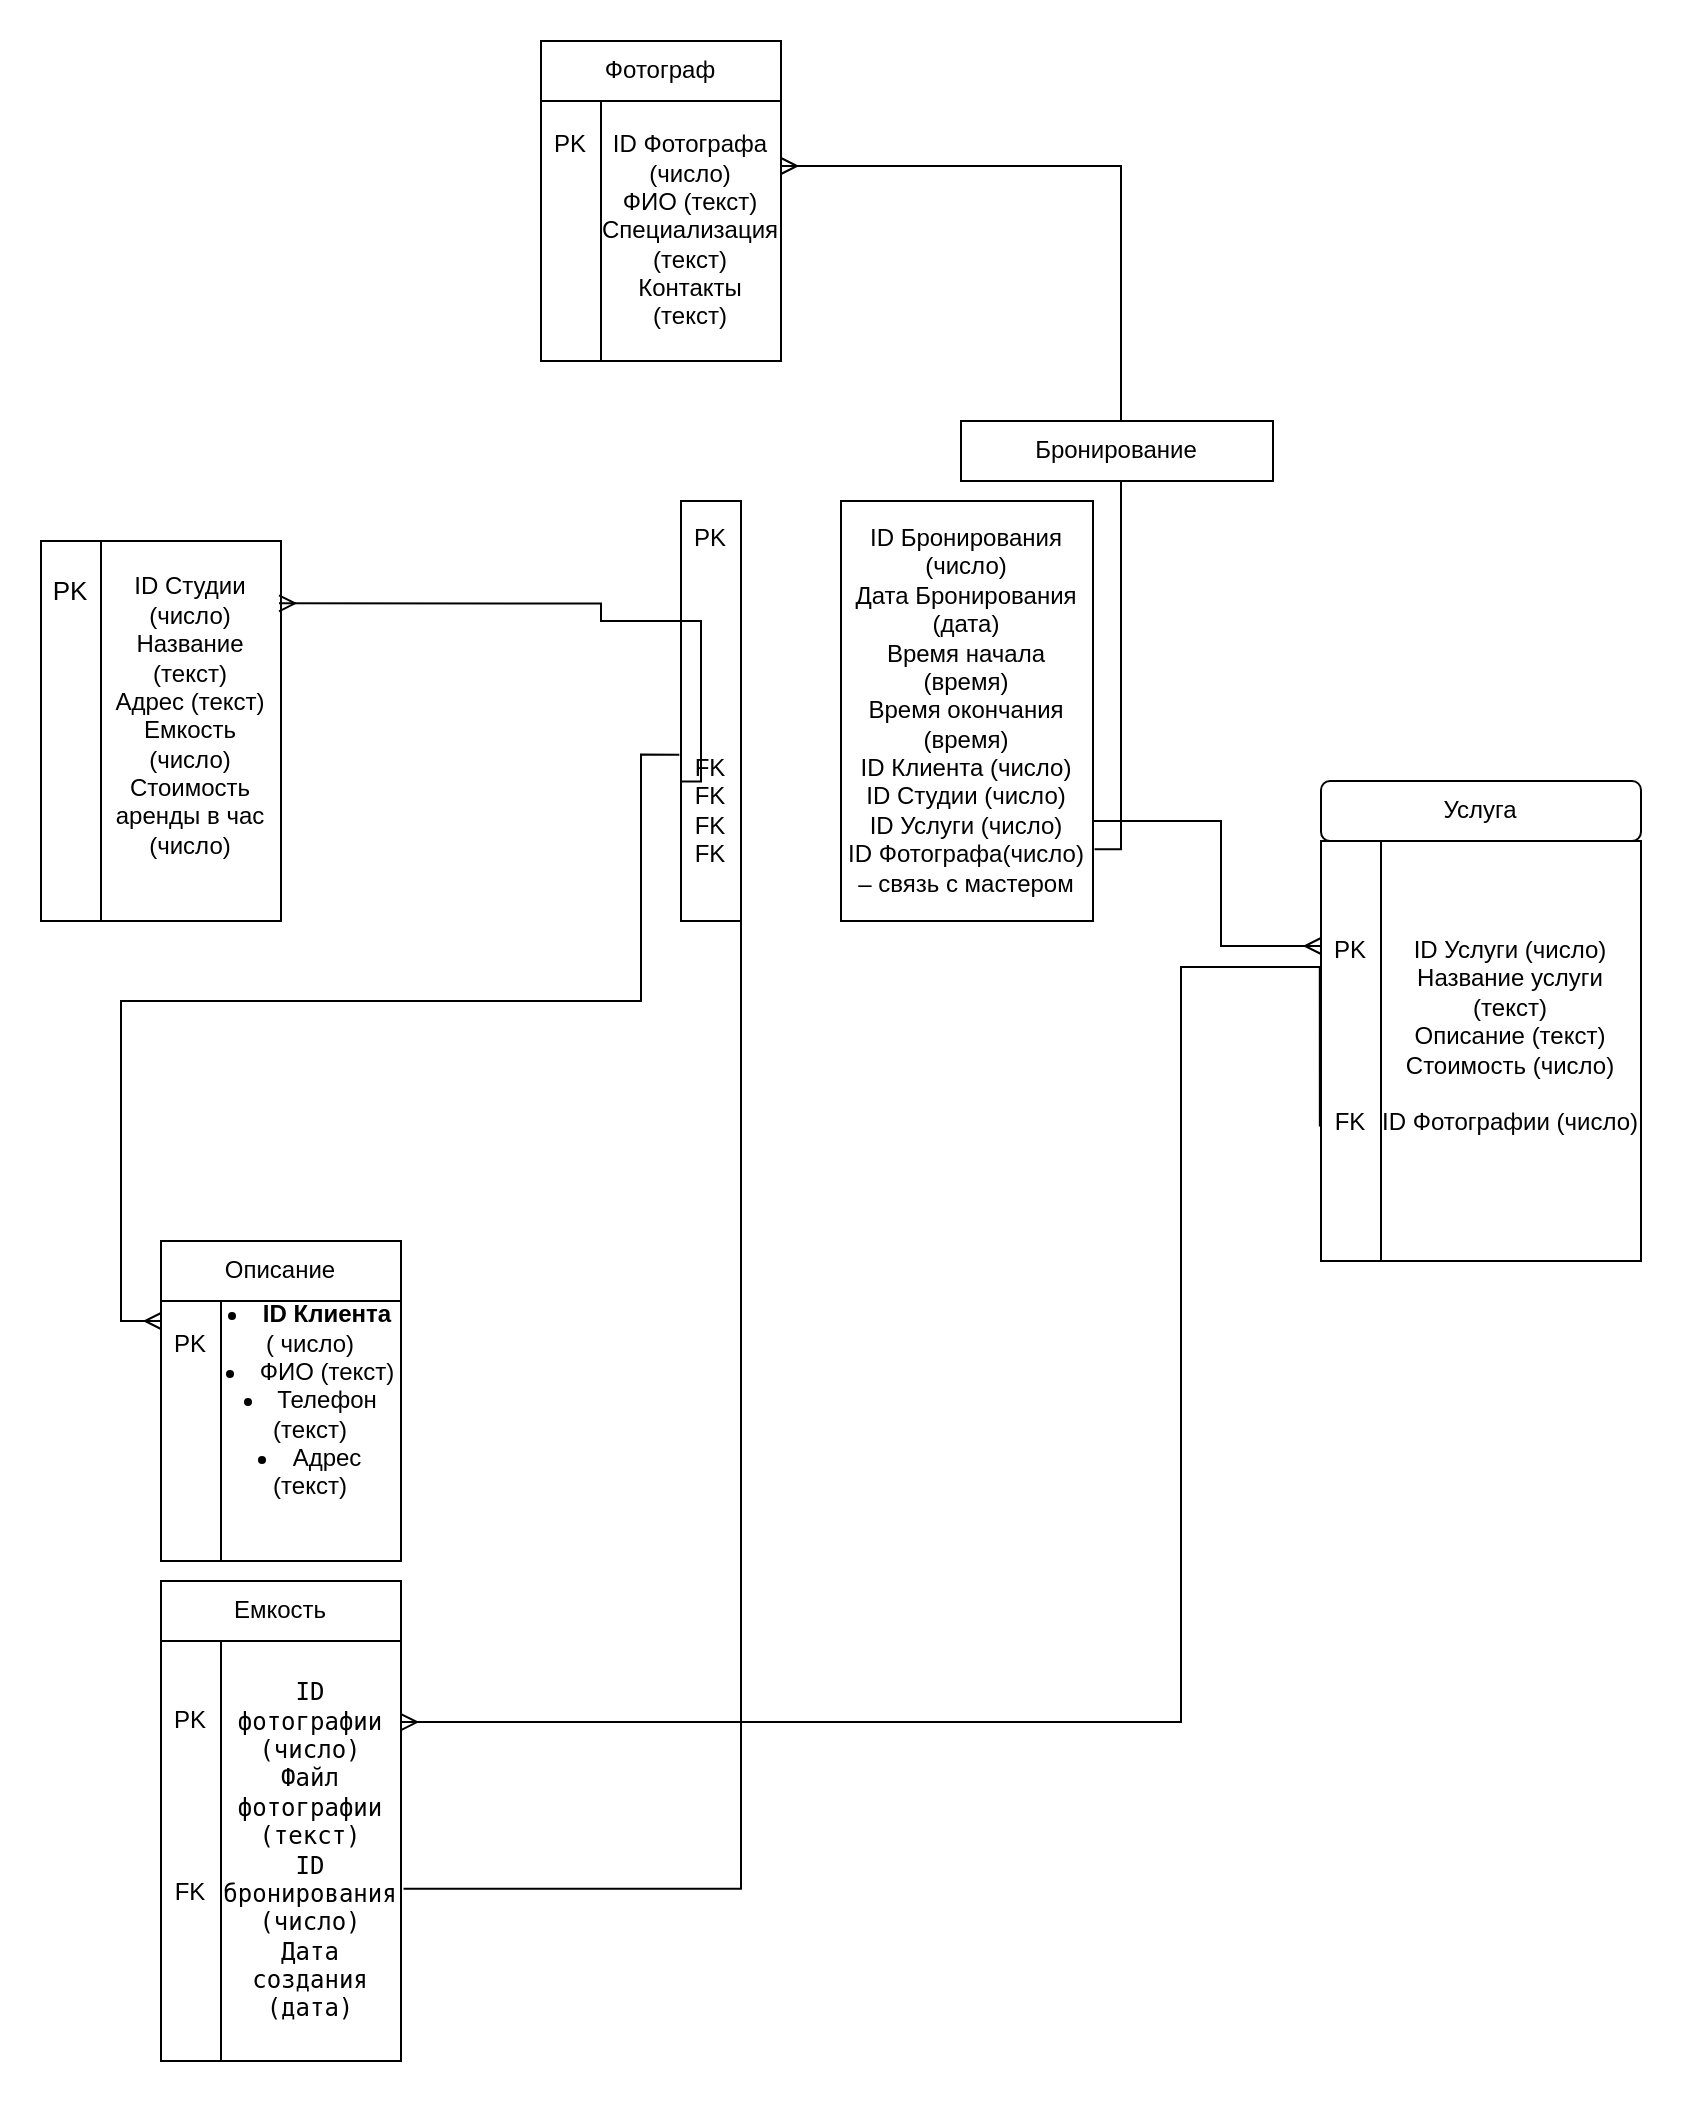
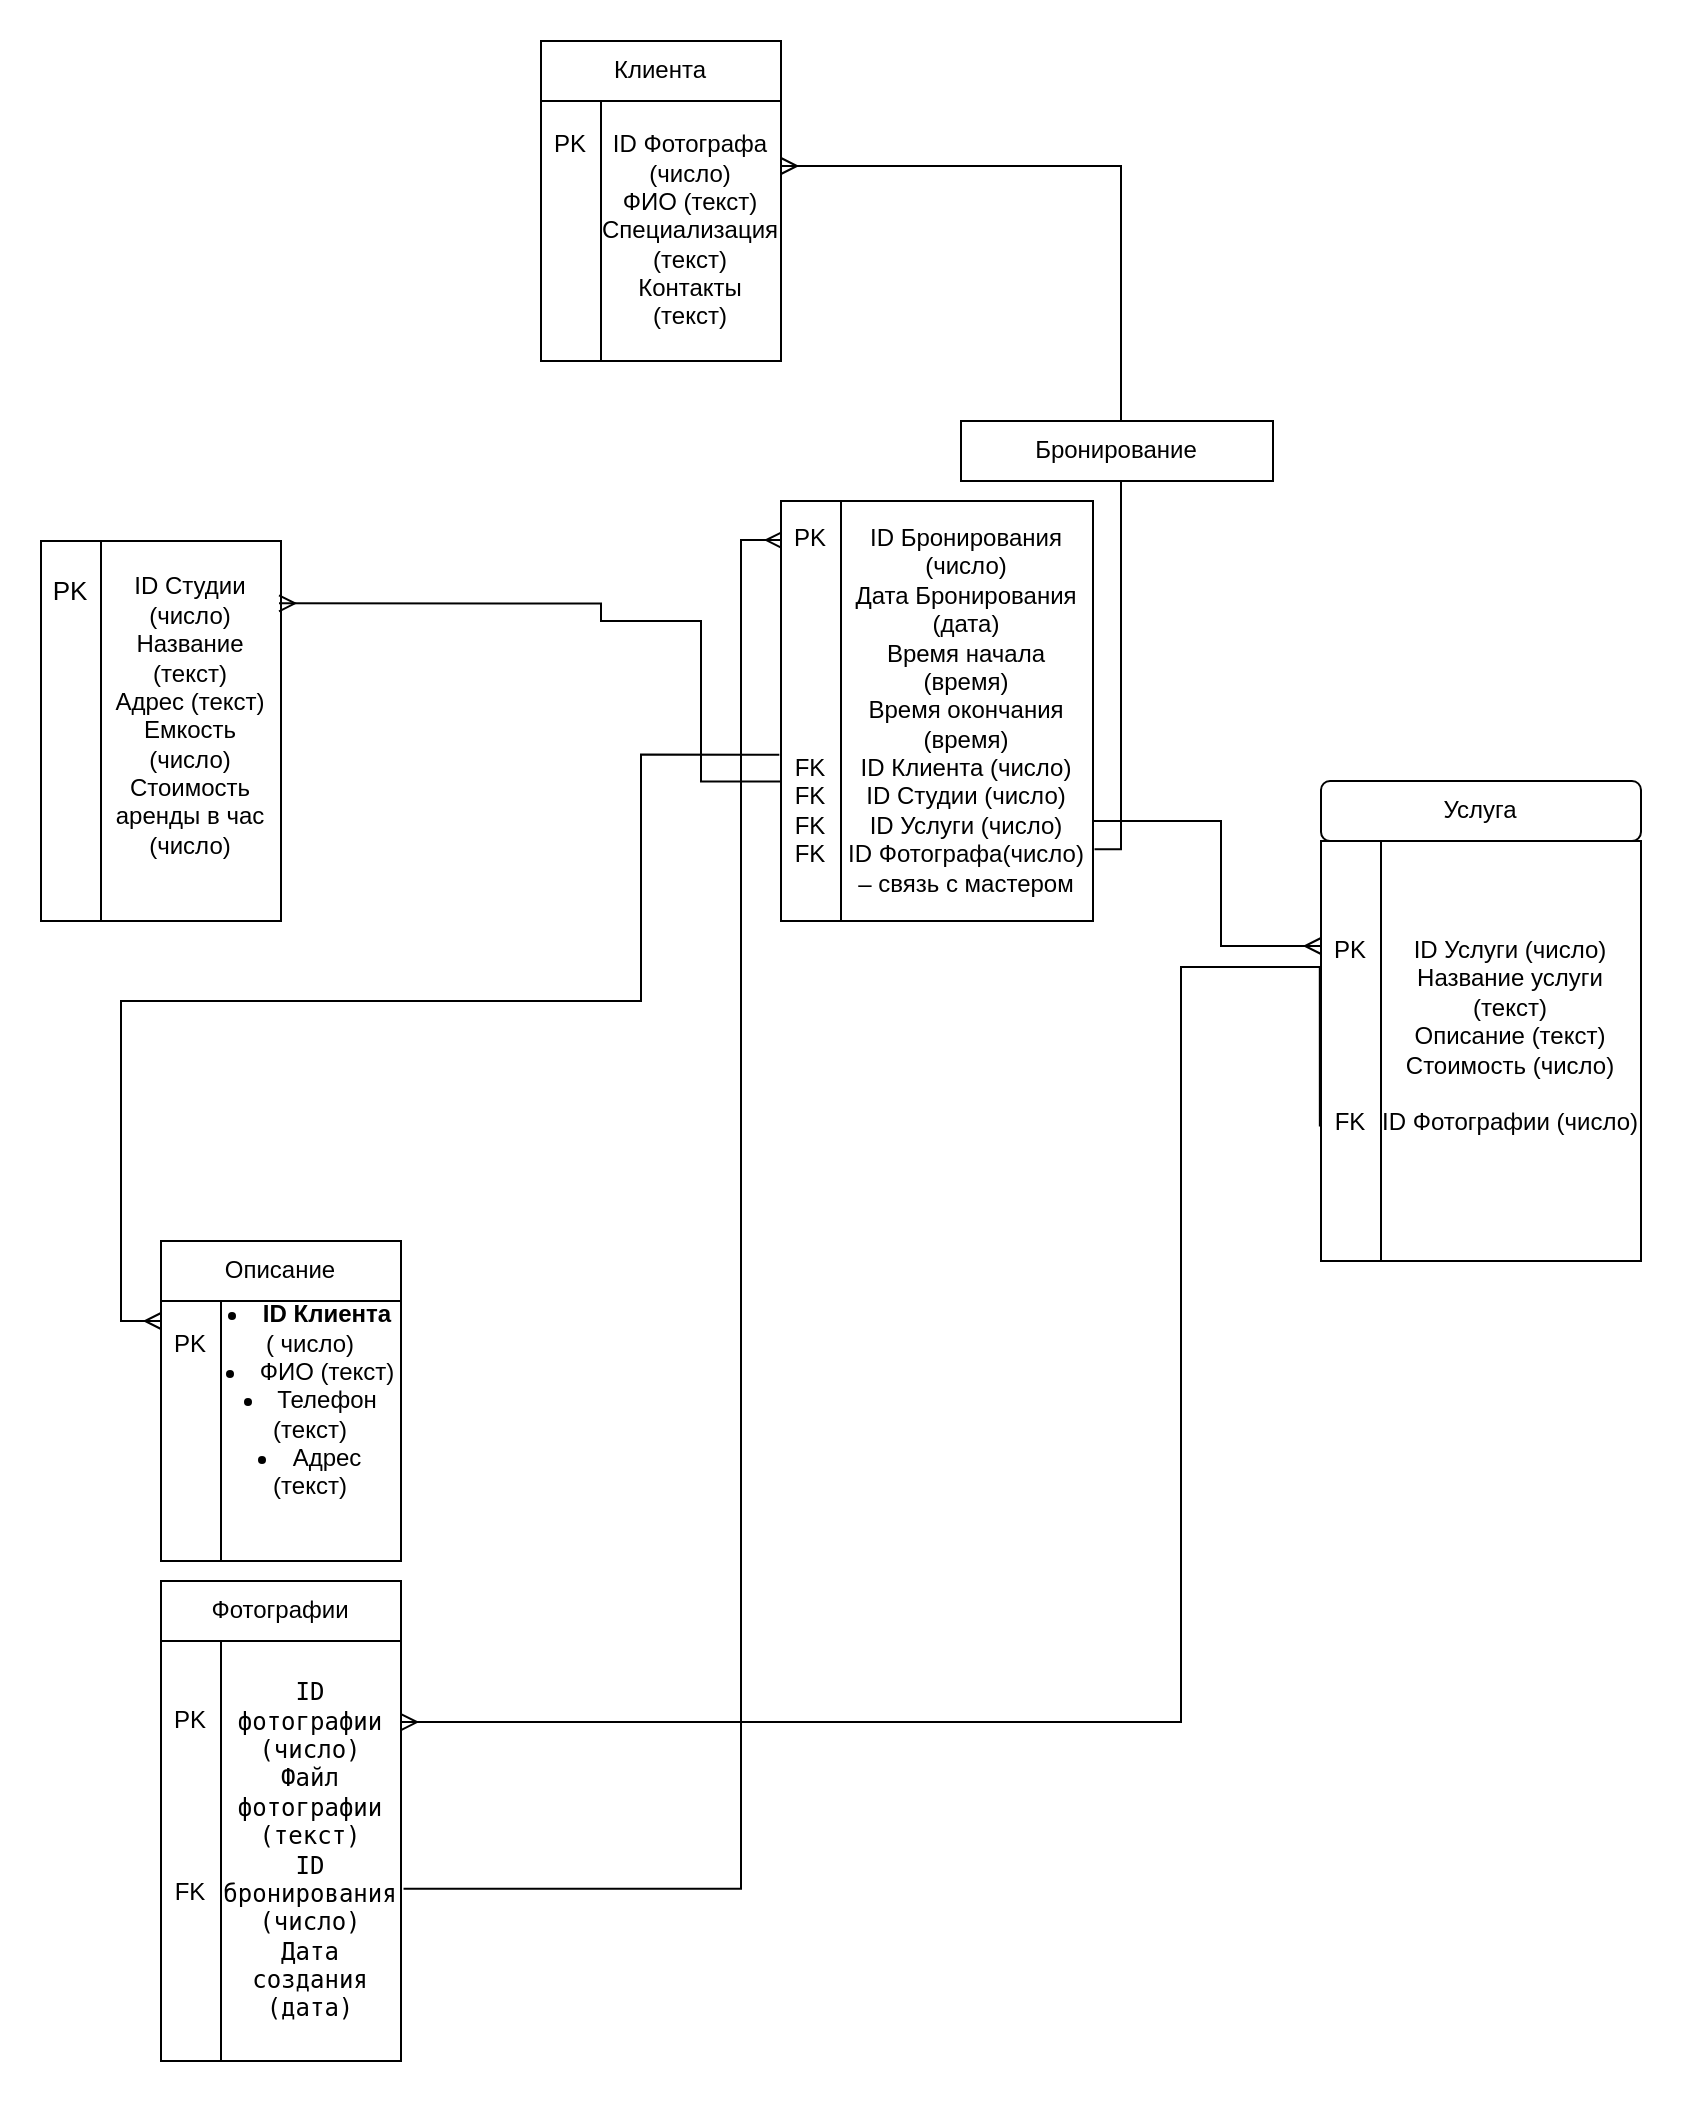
(661, 71) -> (661, 71)
(711, 711) -> (811, 711)
(281, 1611) -> (281, 1611)
